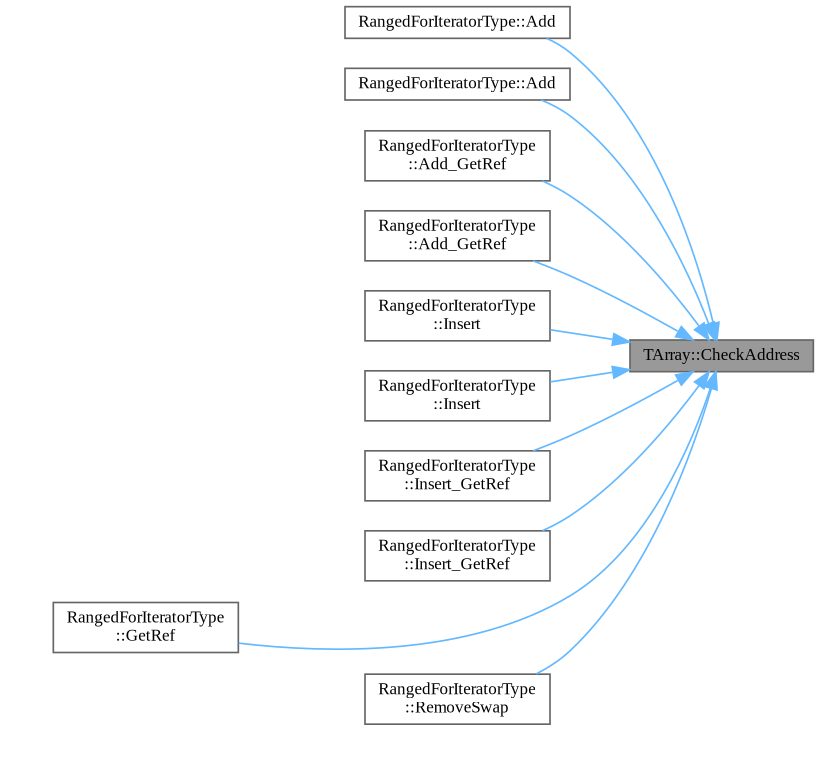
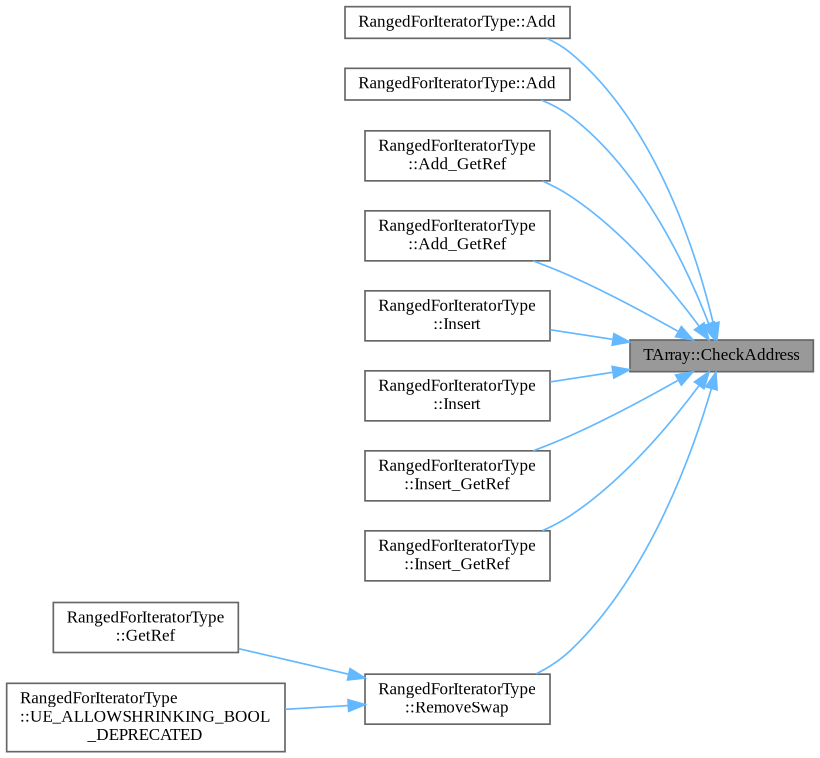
(532, 615) -> (294, 661)
none -> (146, 718)
